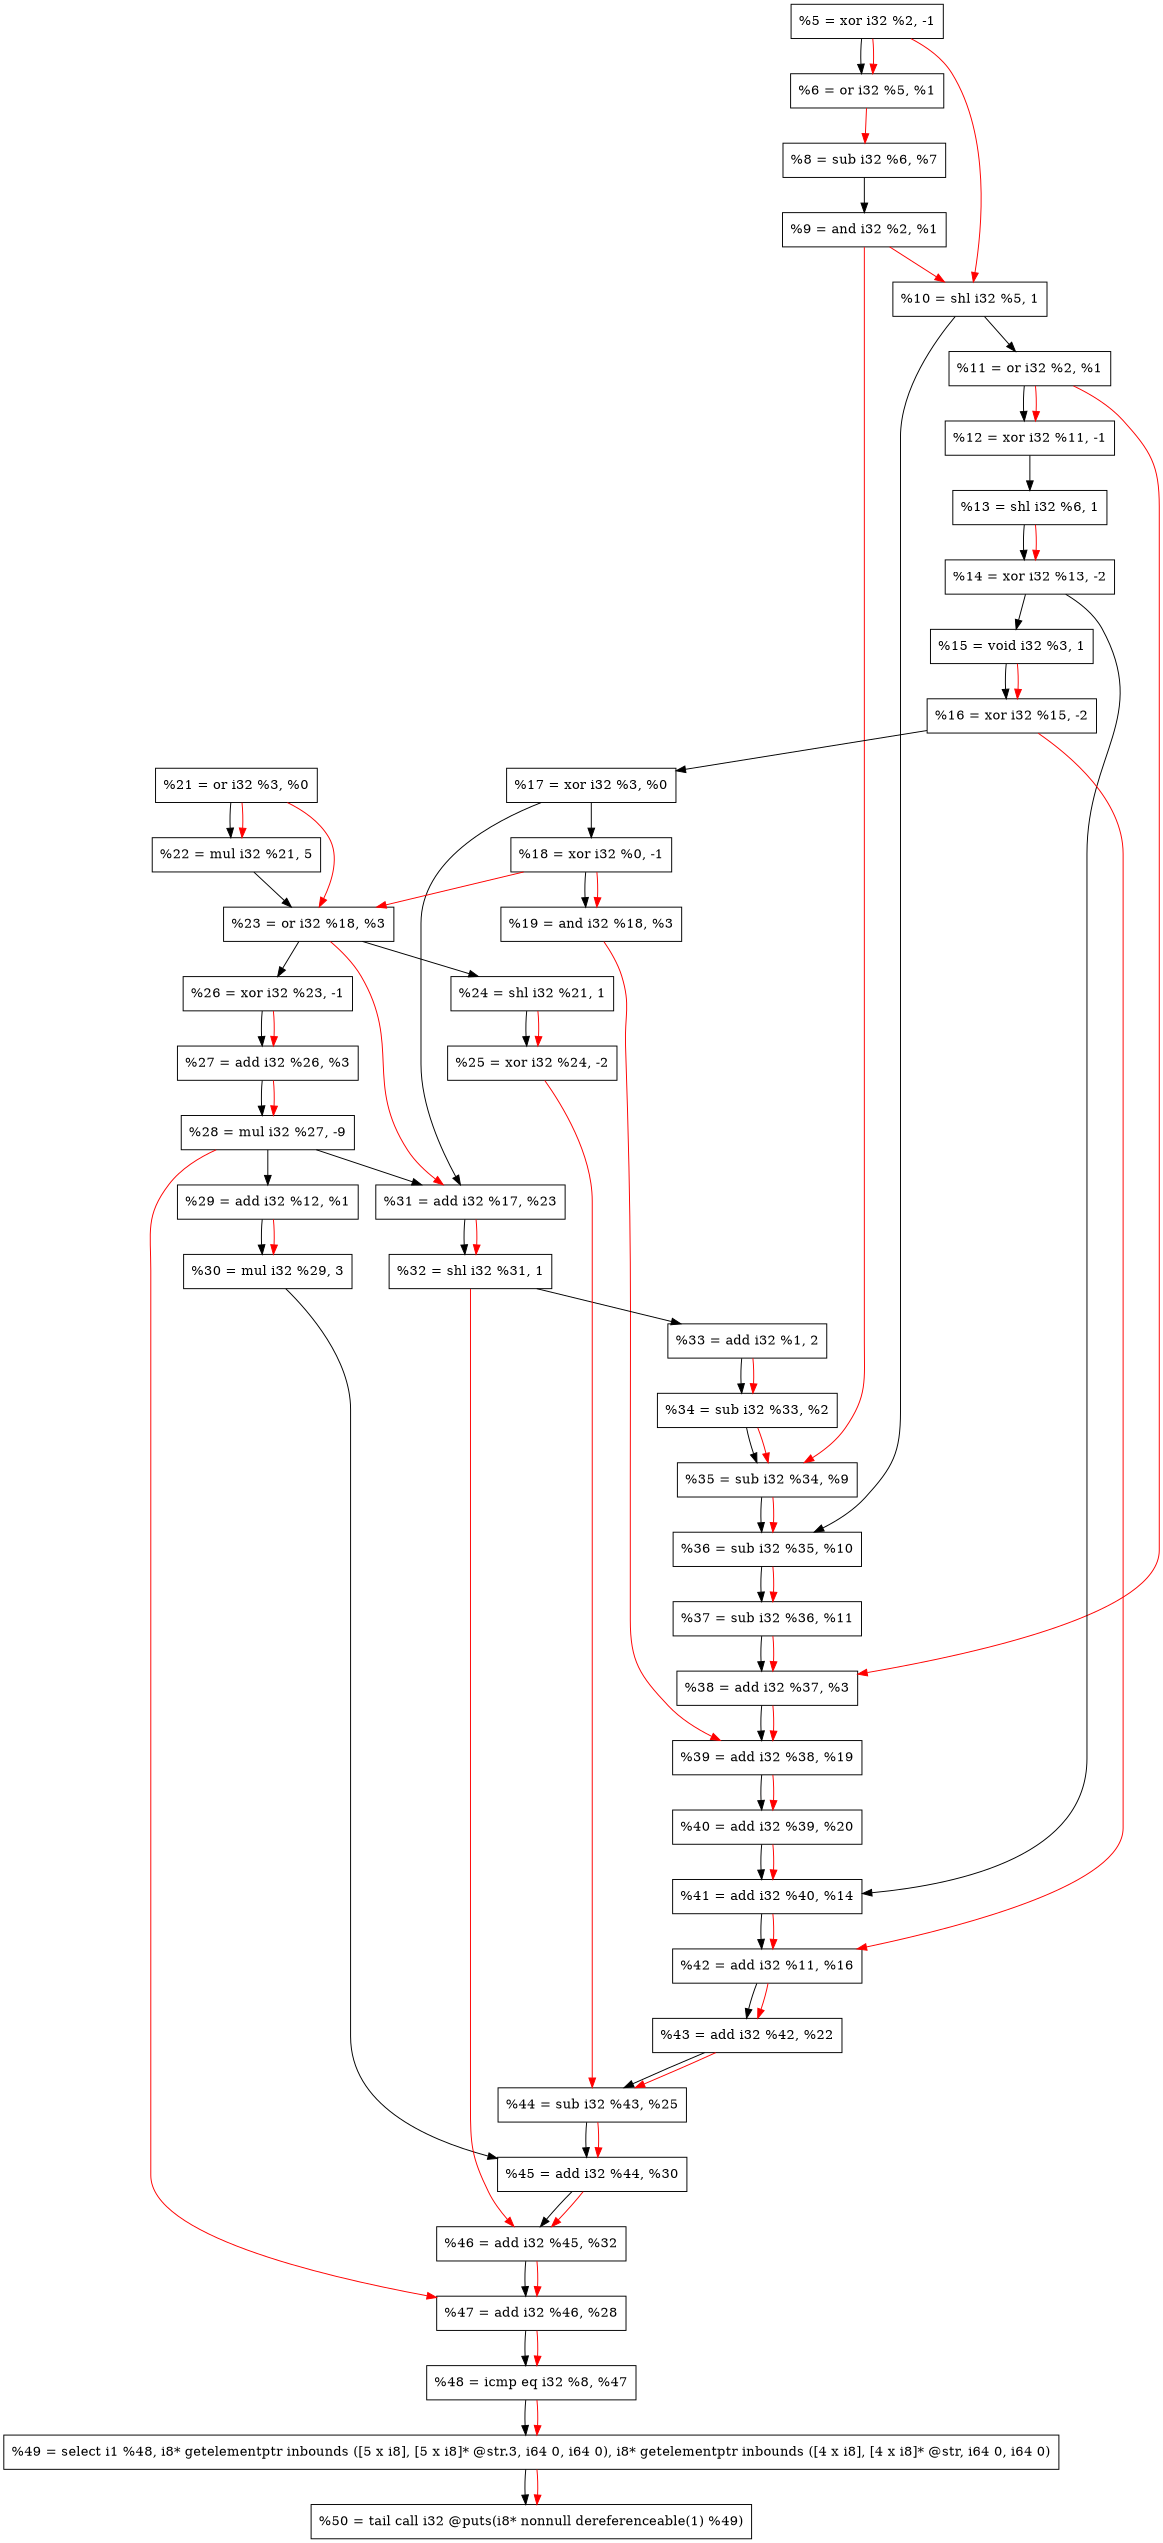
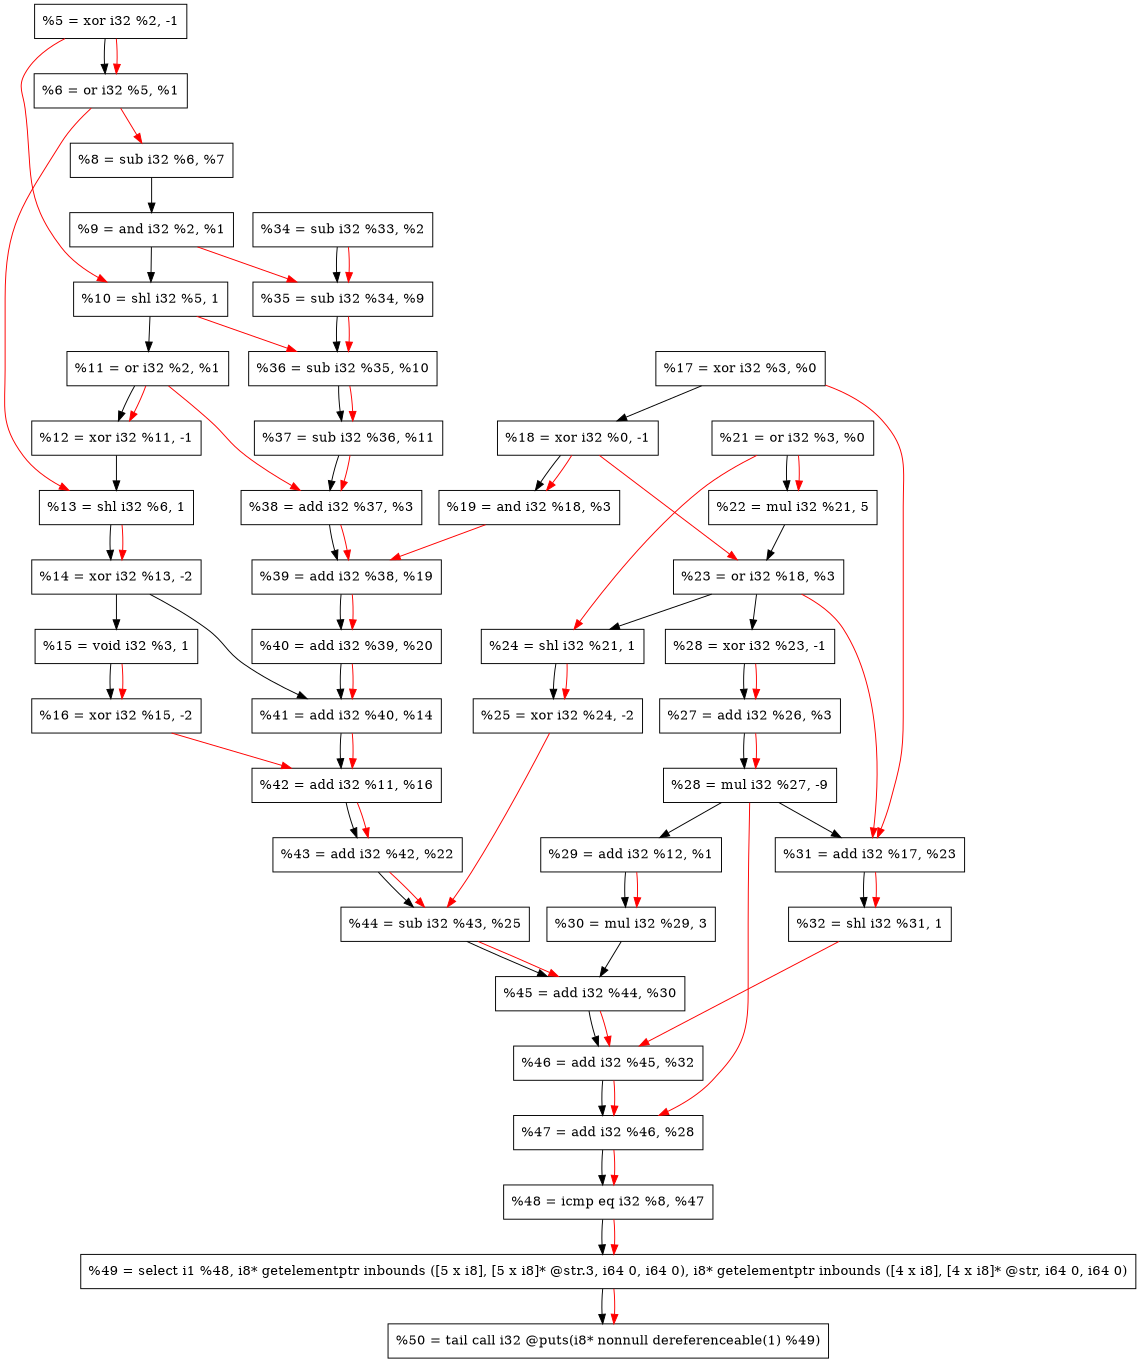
(913, 262) -> (151, 260)
none -> (5, 296)
(806, 750) -> none
(331, 841) -> (659, 528)
(900, 931) -> (242, 332)
(421, 952) -> (903, 589)
(268, 994) -> (750, 646)
(747, 1341) -> none
